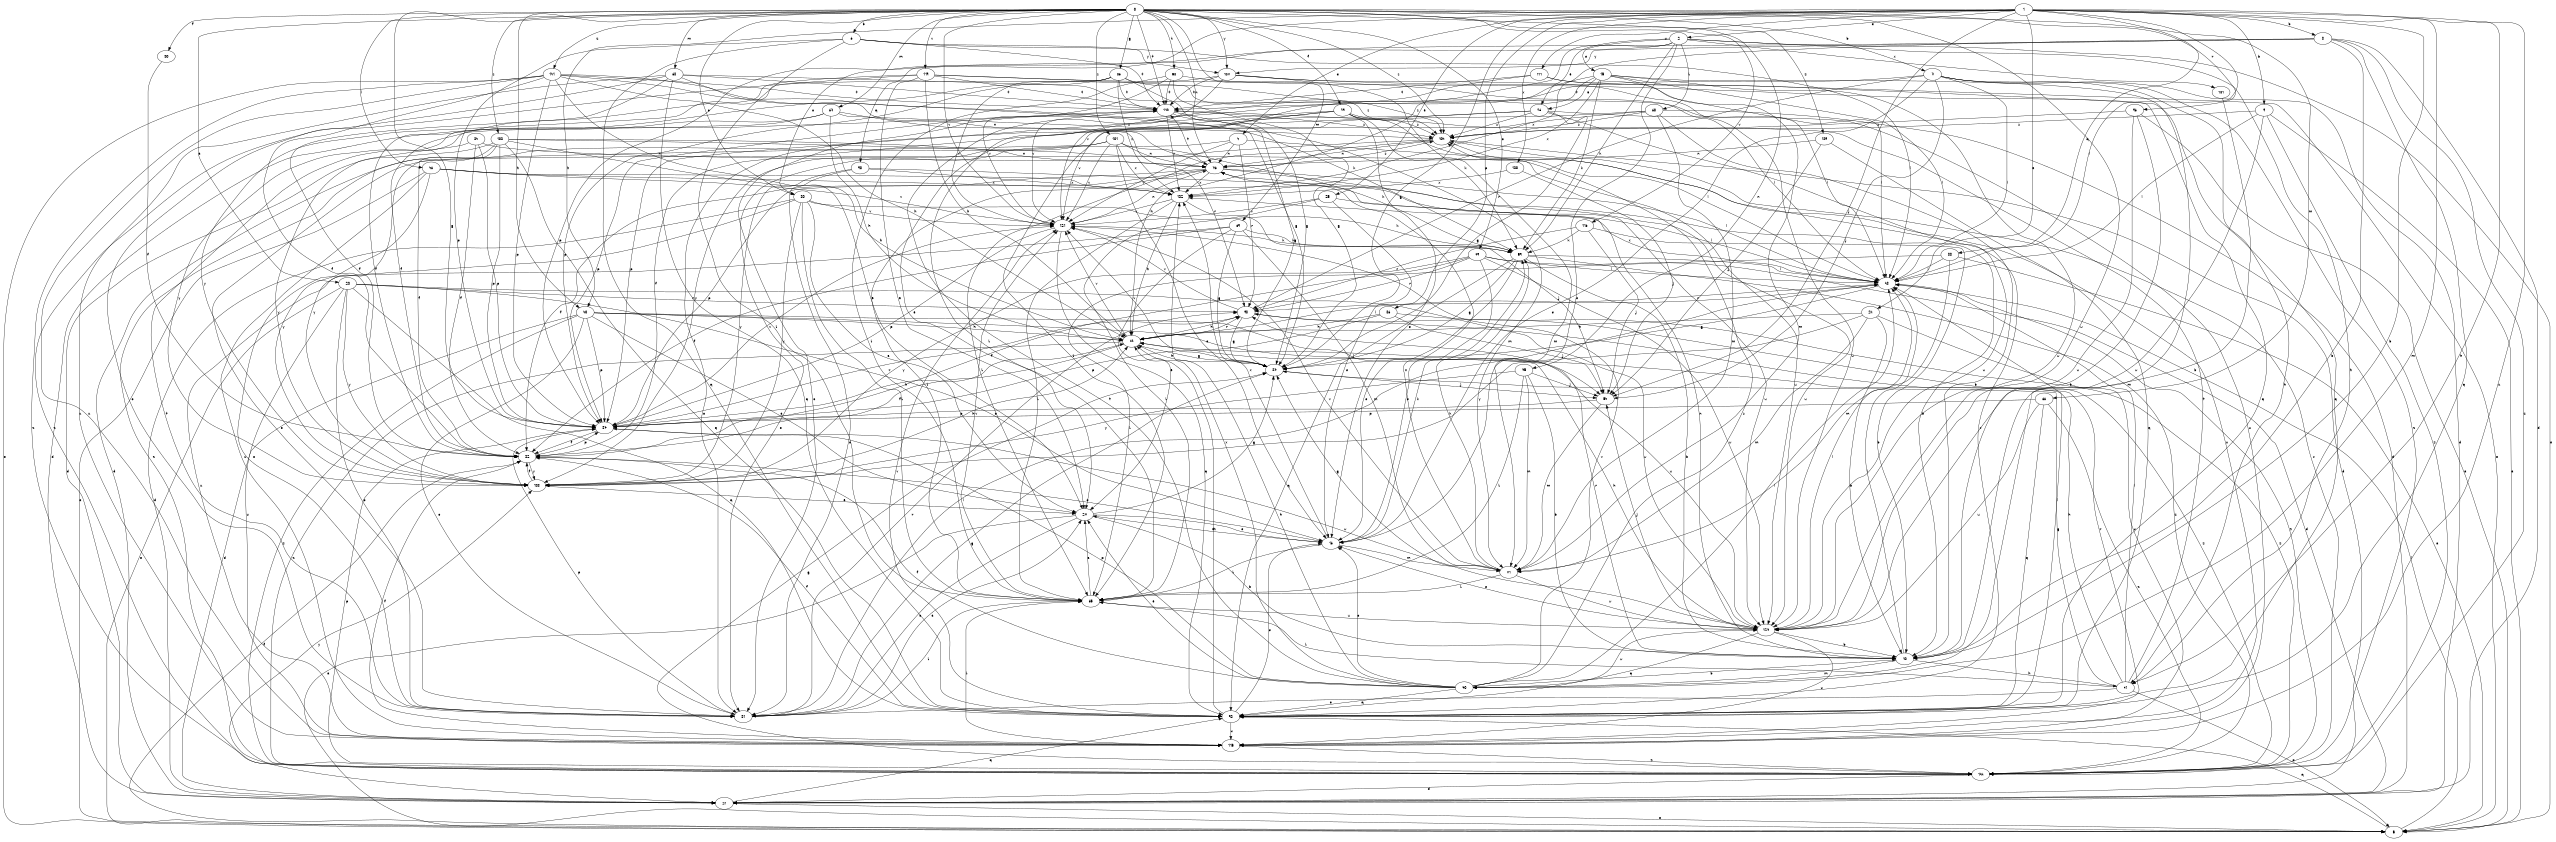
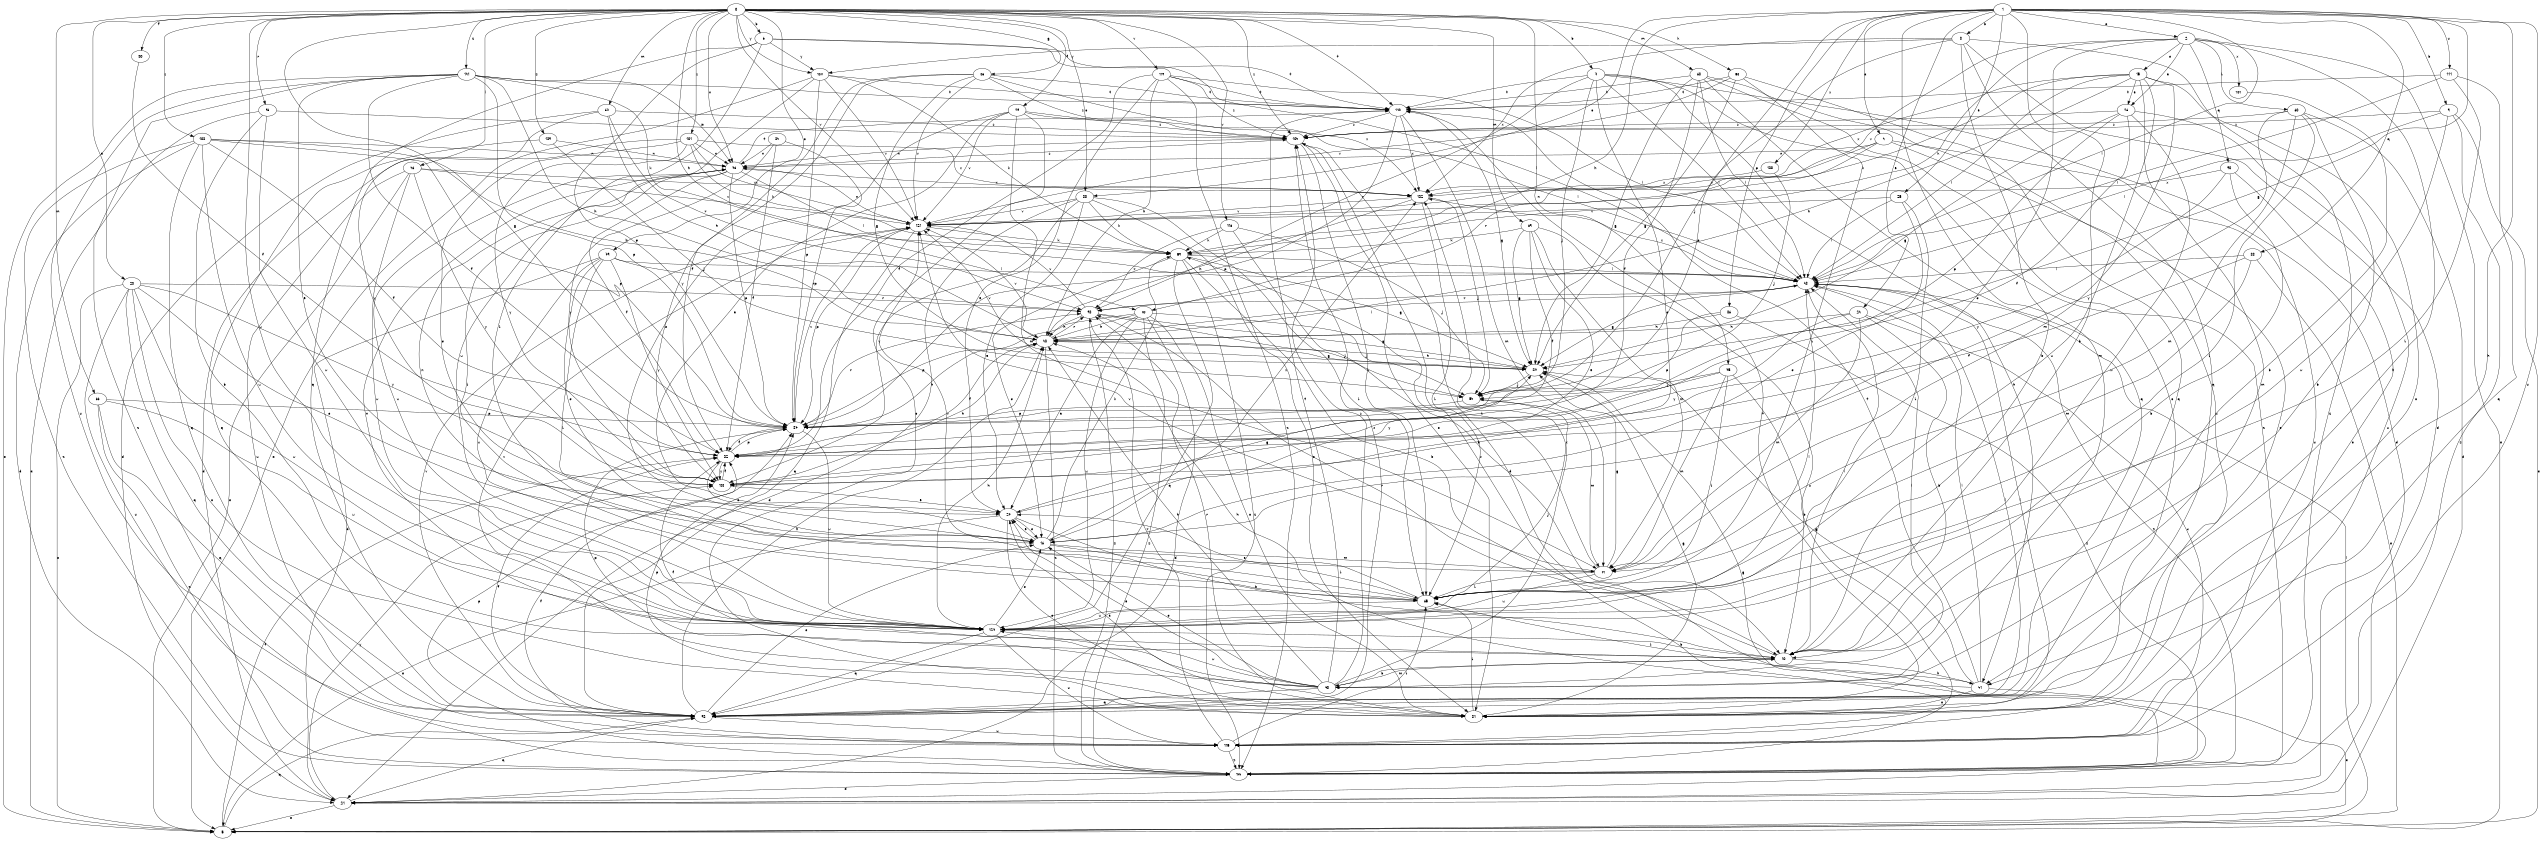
(1504, 346) -> (1263, 344)
